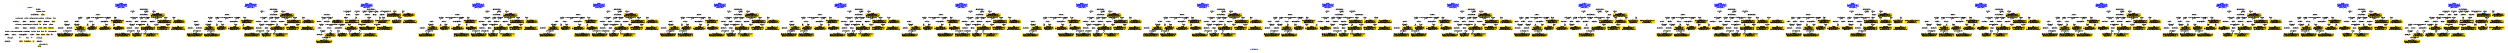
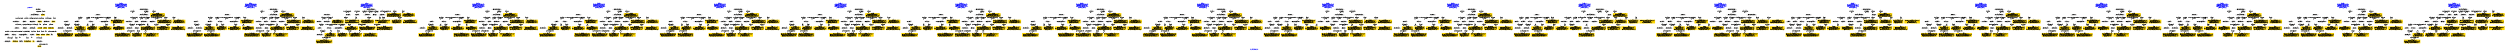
none -> (15, 41)
(21, 41) -> (21, 41)
